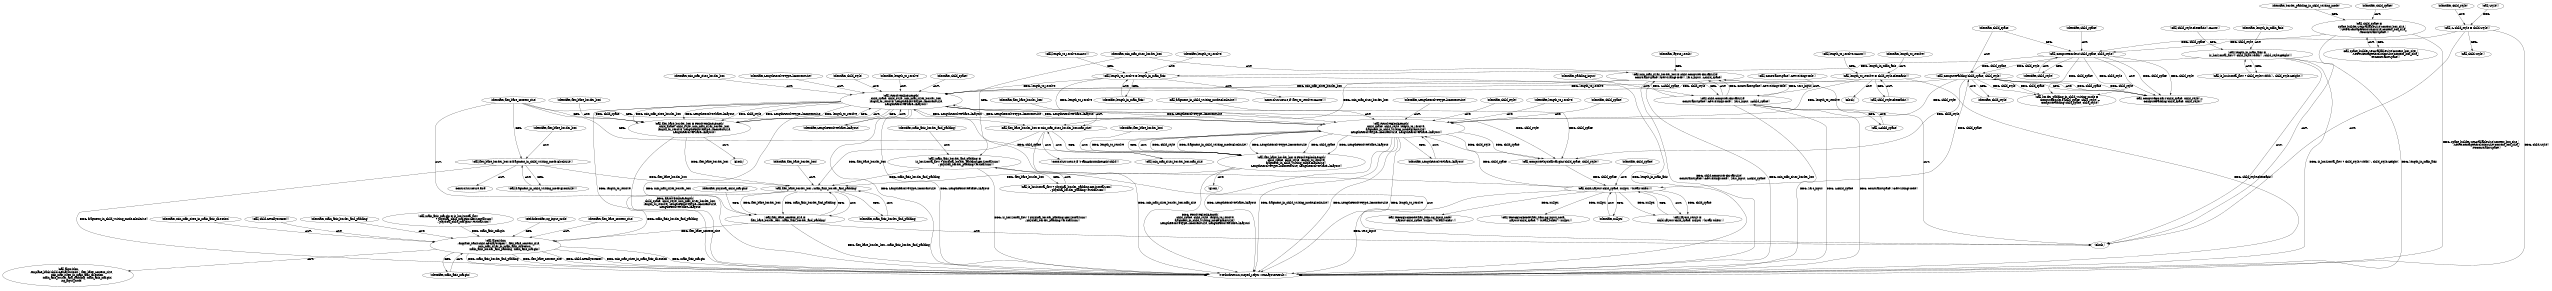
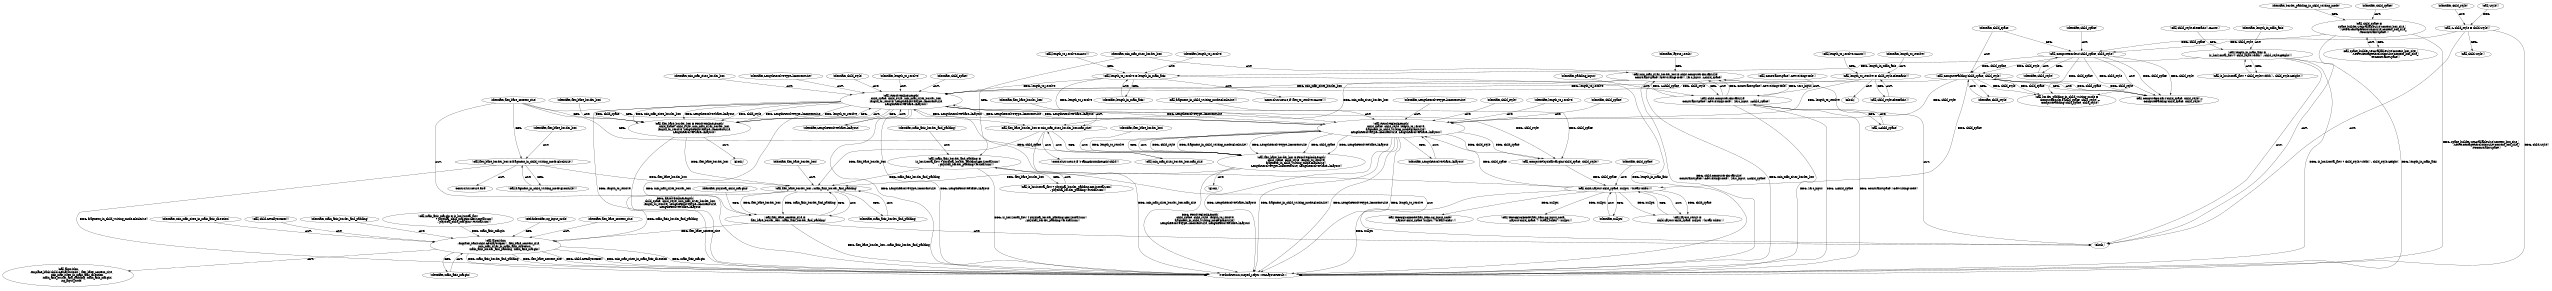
(1788, 151) -> none
(1365, 231) -> (1365, 231)
(2018, 262) -> none
